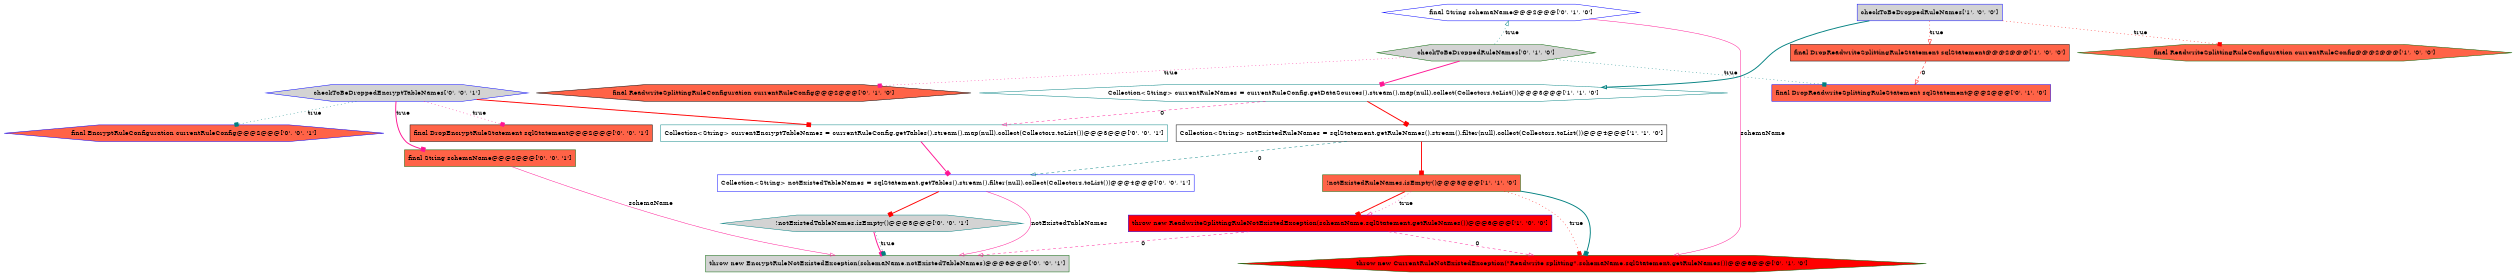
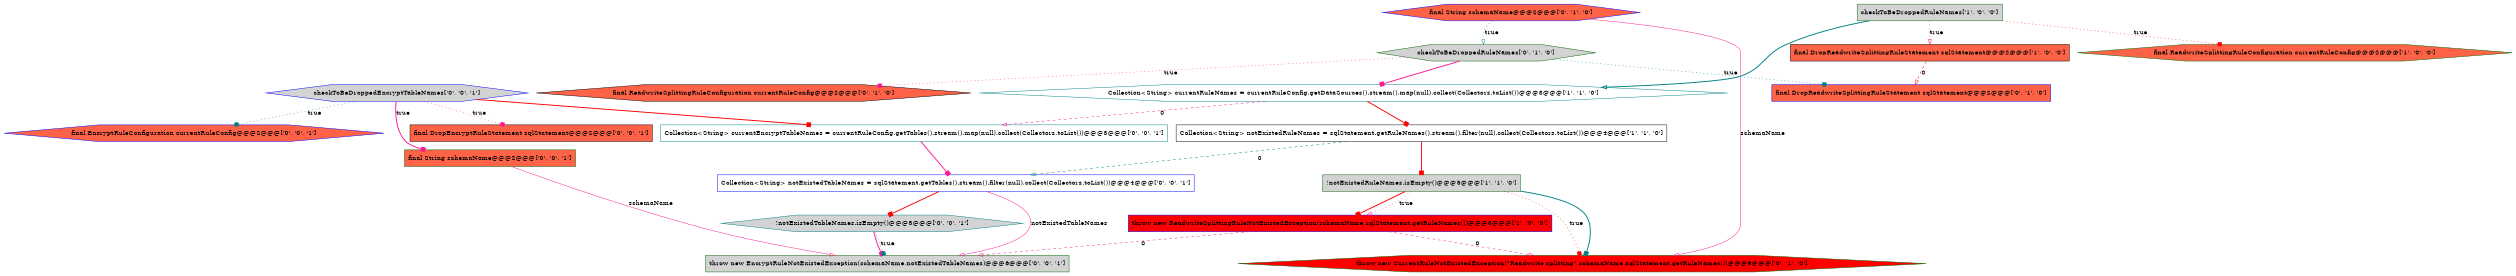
(1511, 12) -> (1511, 12)
(1930, 12) -> (1930, 12)
(1501, 35) -> (1485, 29)
(1421, 183) -> (1421, 183)
